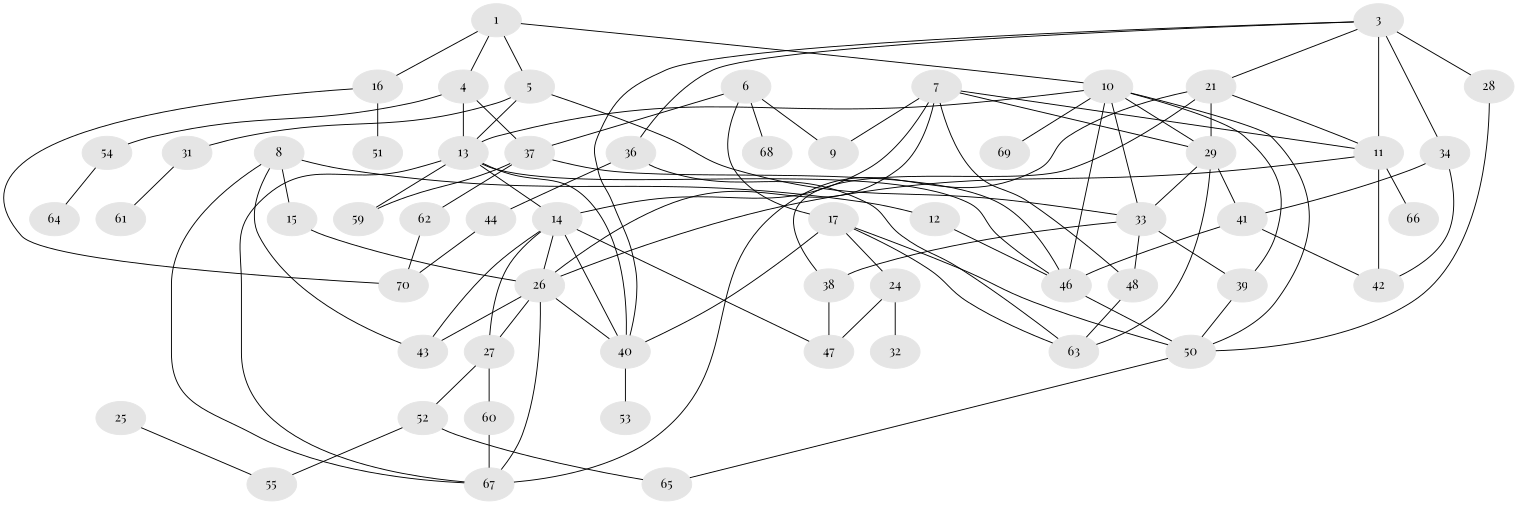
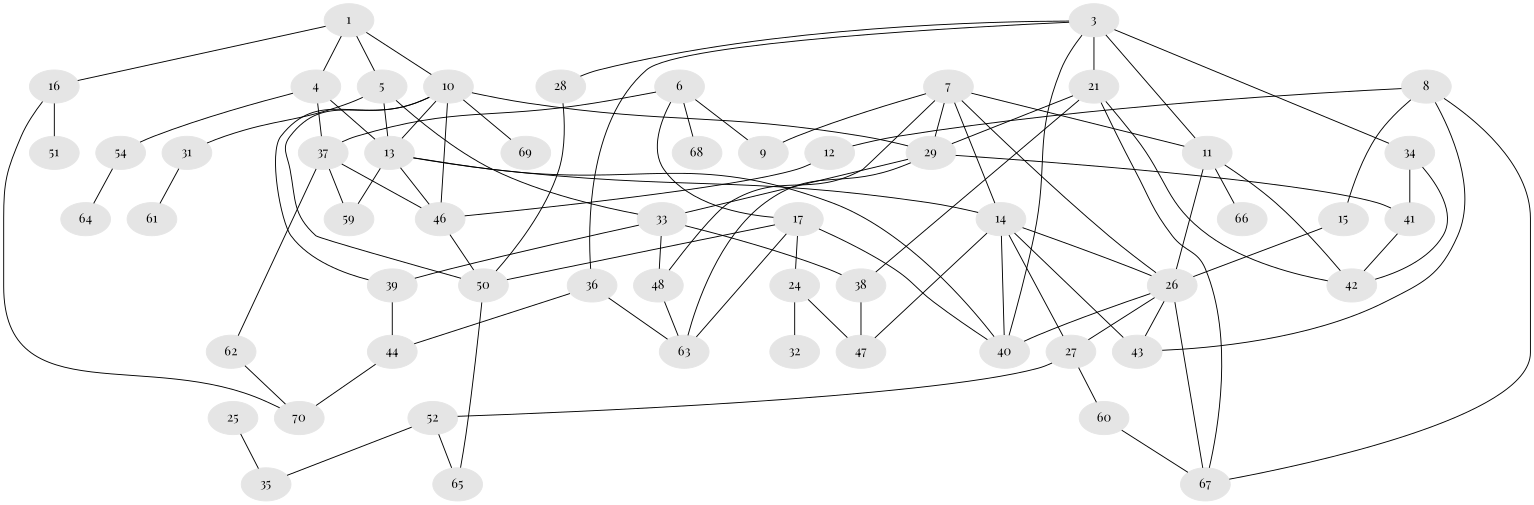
(1295, 119) -> (1198, 227)
(1125, 153) -> none
(1152, 249) -> none
(241, 319) -> none
(1217, 319) -> (392, 319)
(625, 418) -> none
(272, 484) -> (266, 484)
